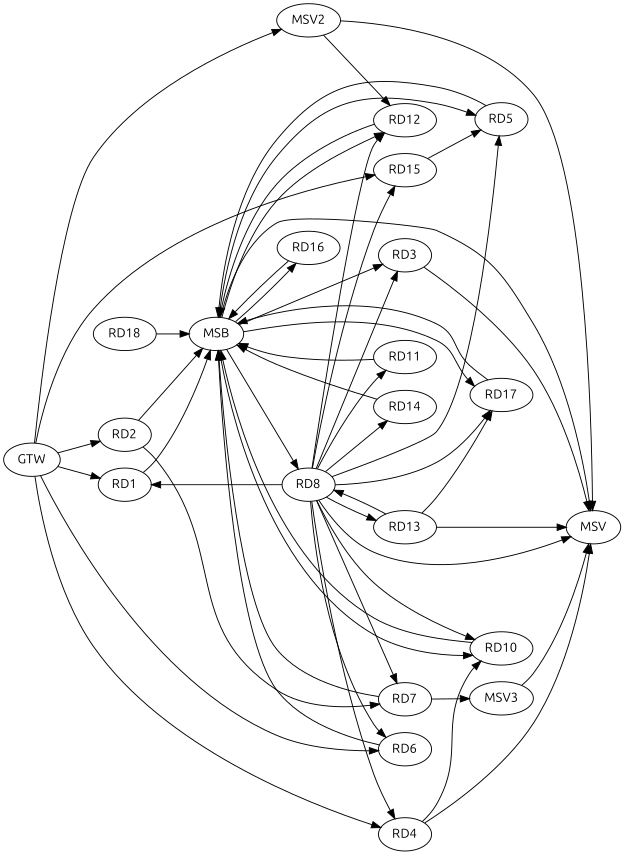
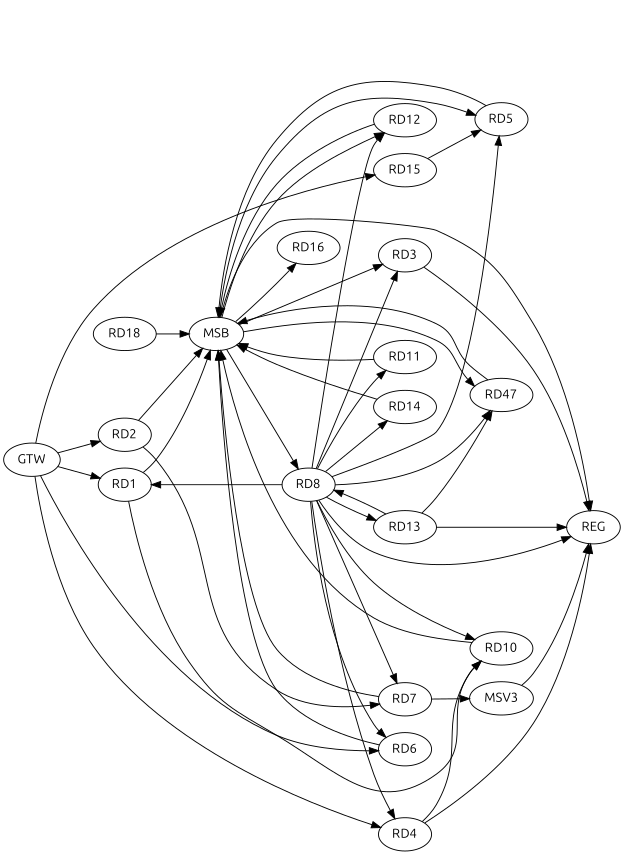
(309, 20) -> none
(261, 286) -> none
(343, 329) -> none
(501, 395) -> (501, 395)
(593, 527) -> (593, 527)
(291, 549) -> (304, 753)
